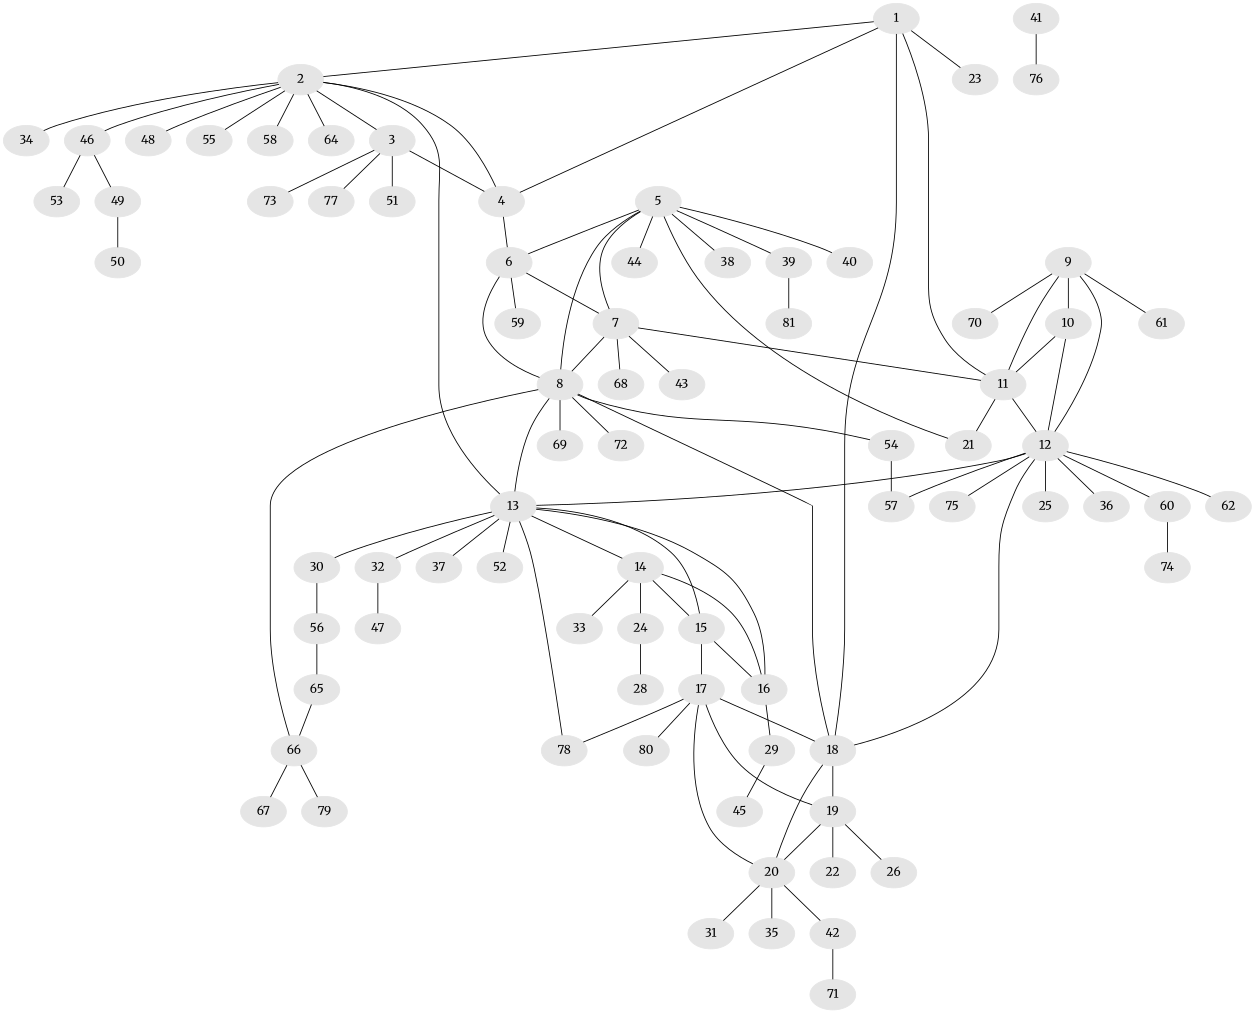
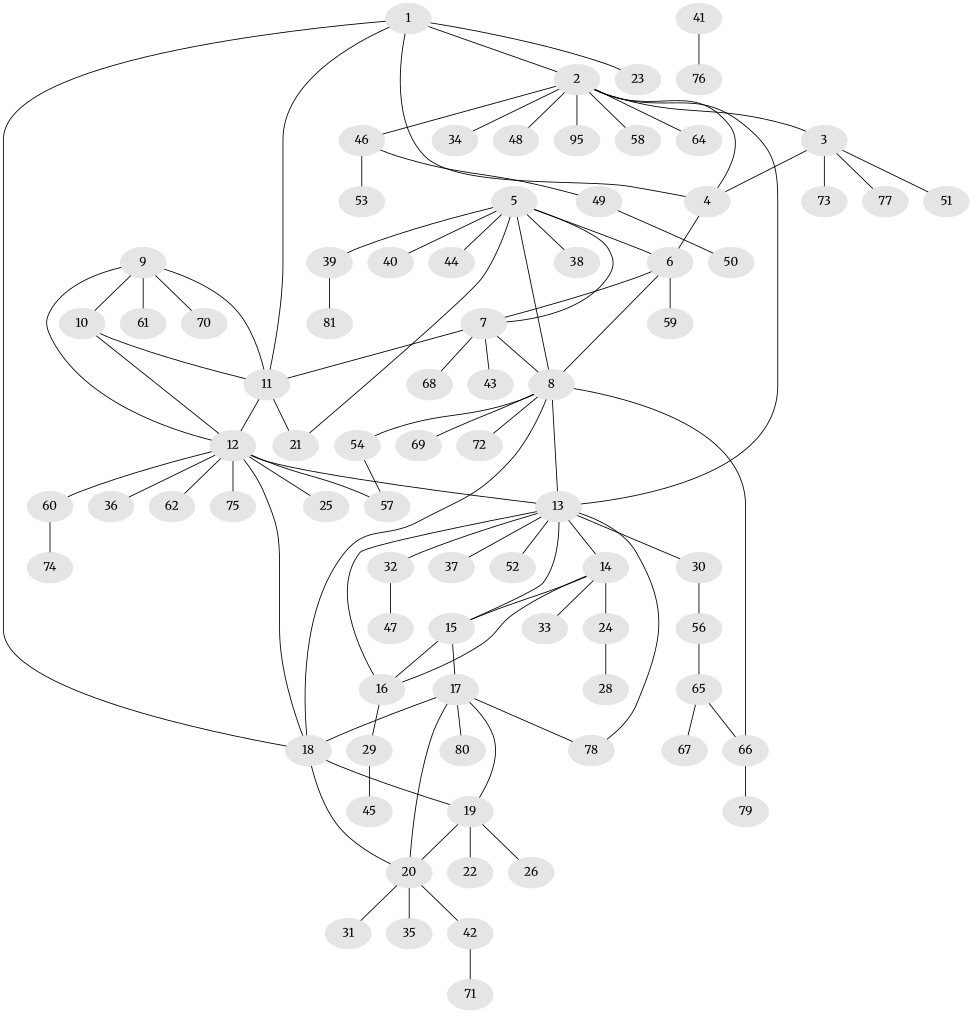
(209, 141) -> (577, 141)
(279, 781) -> (692, 720)
